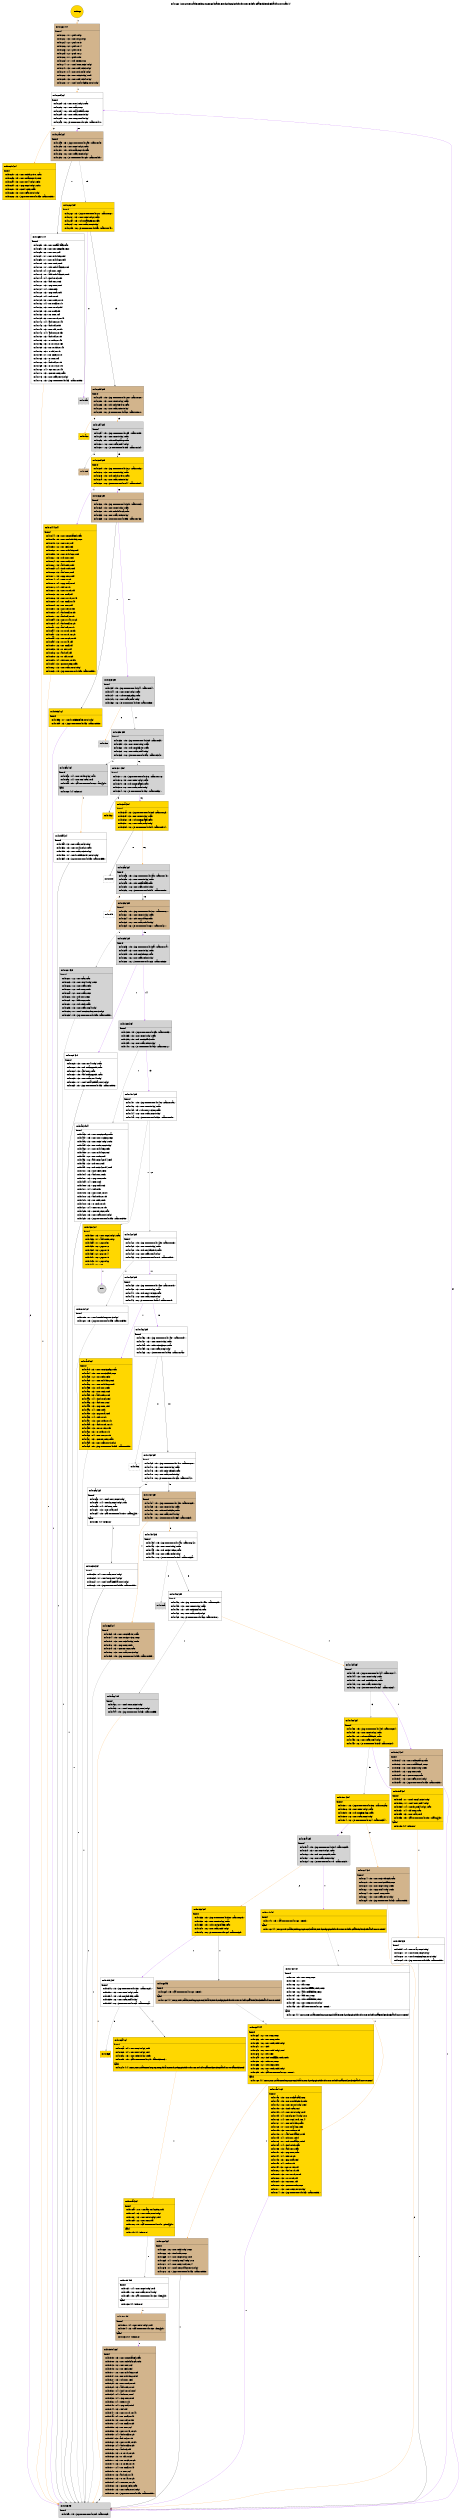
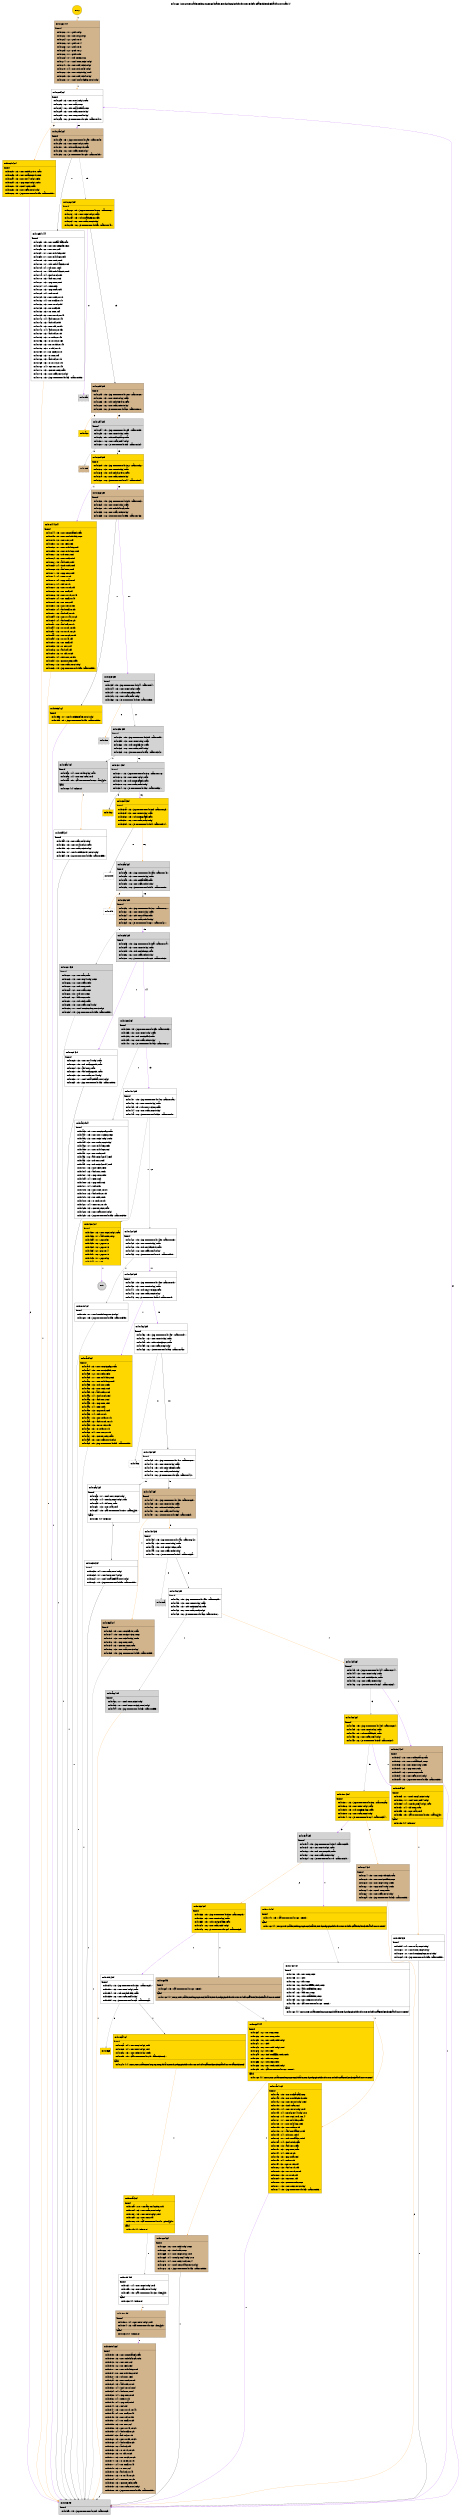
(77, 12) -> (77, 10)
